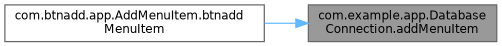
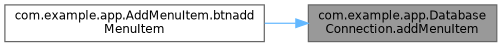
(135, 23) -> (135, 23)
